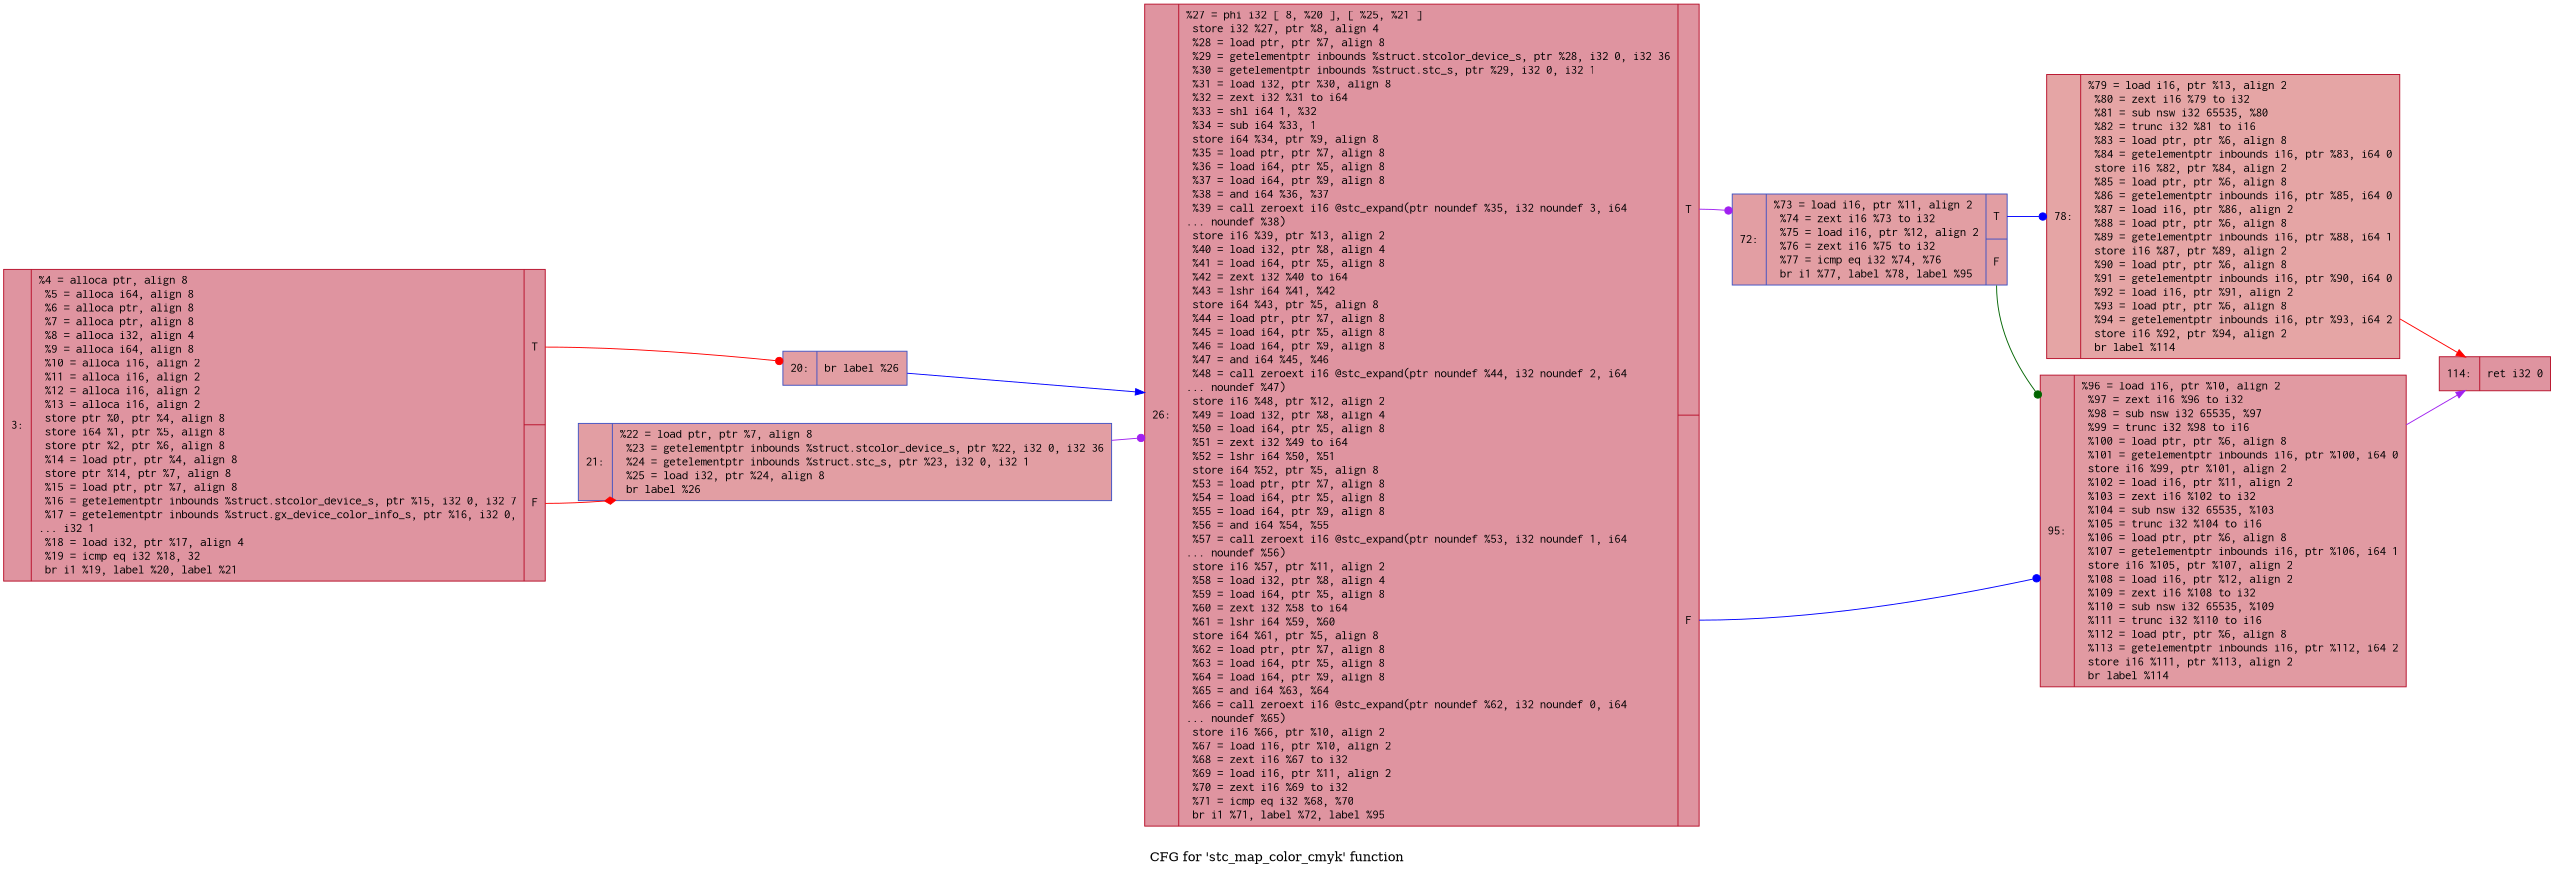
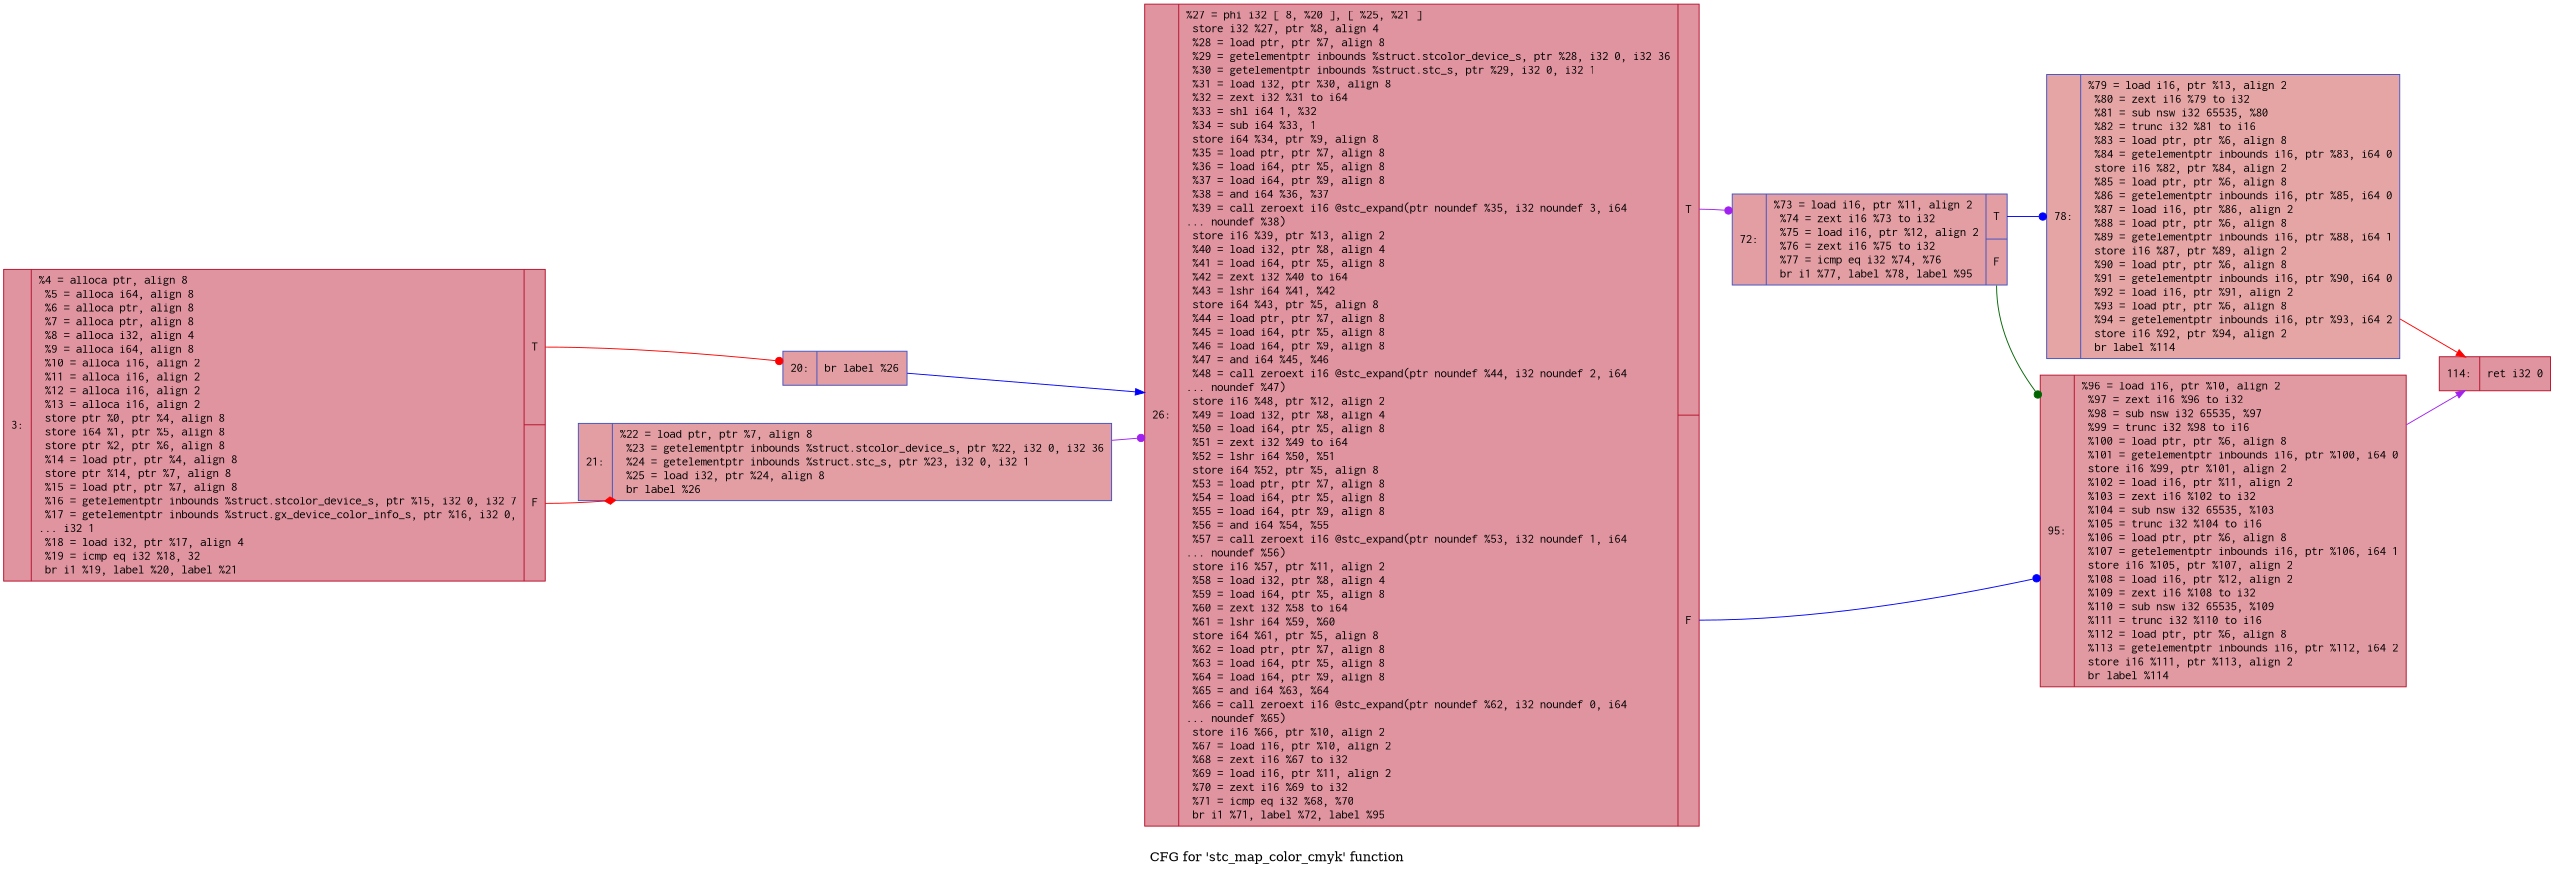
(2223, 217) -> (2223, 217)
